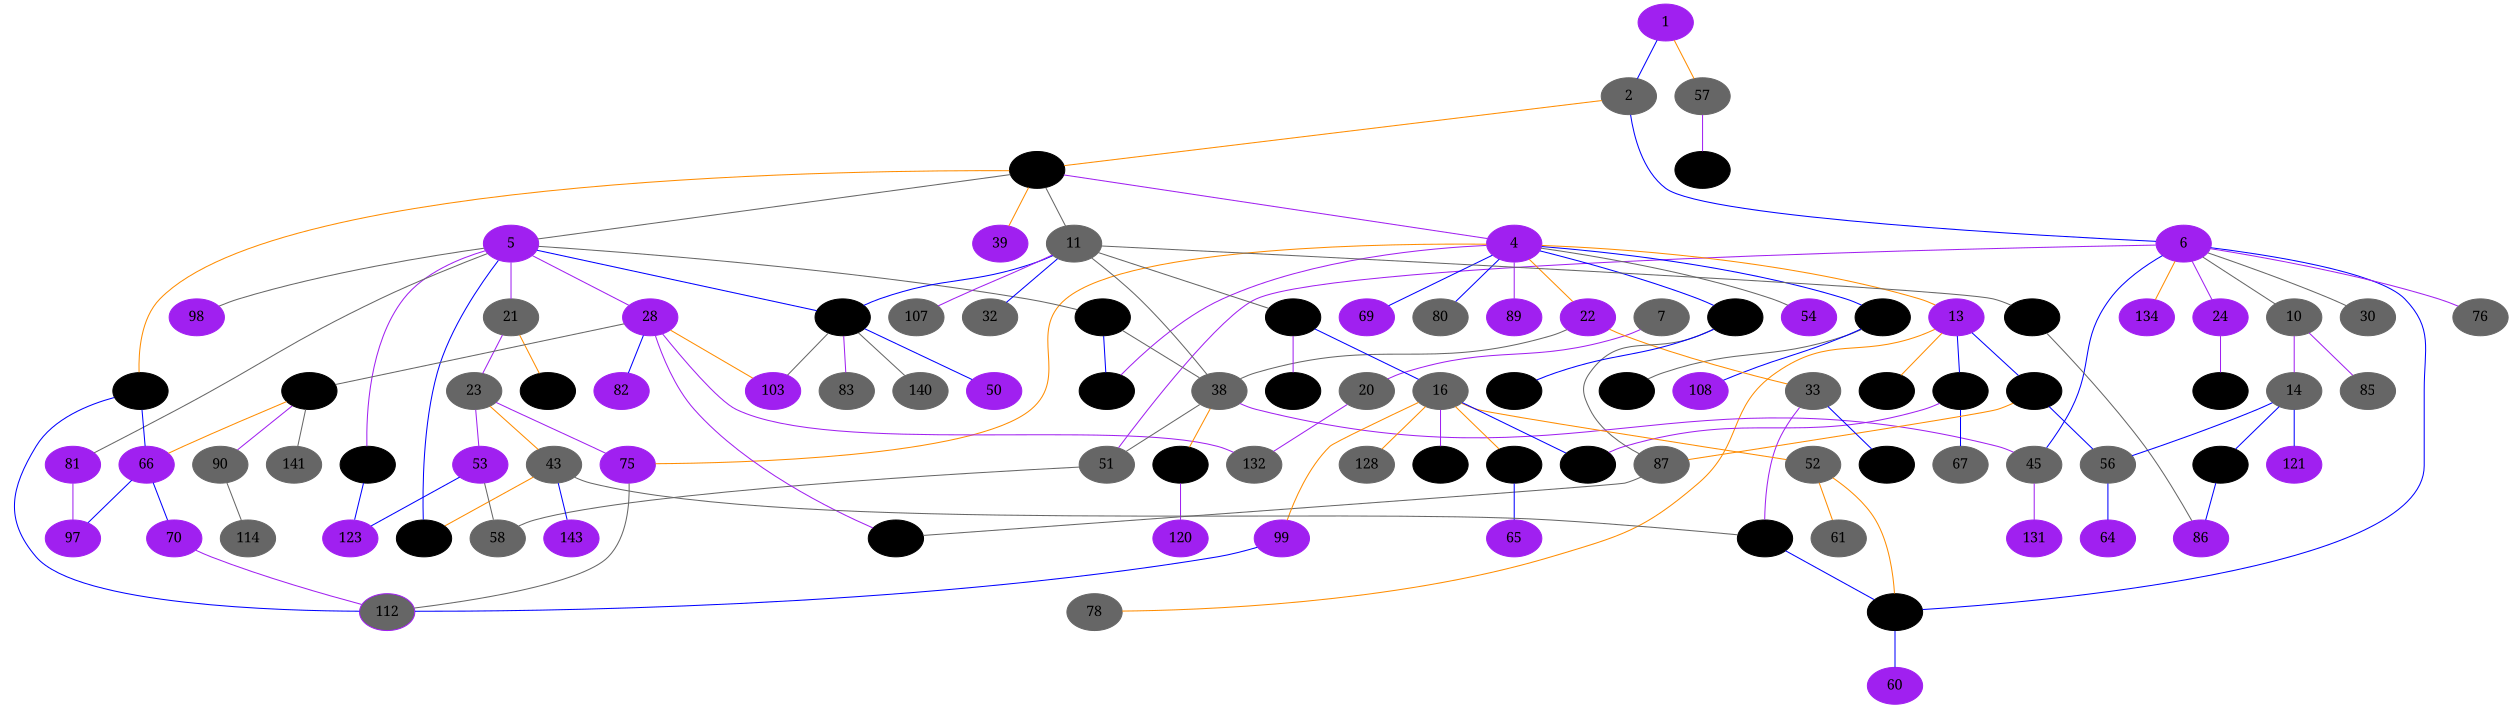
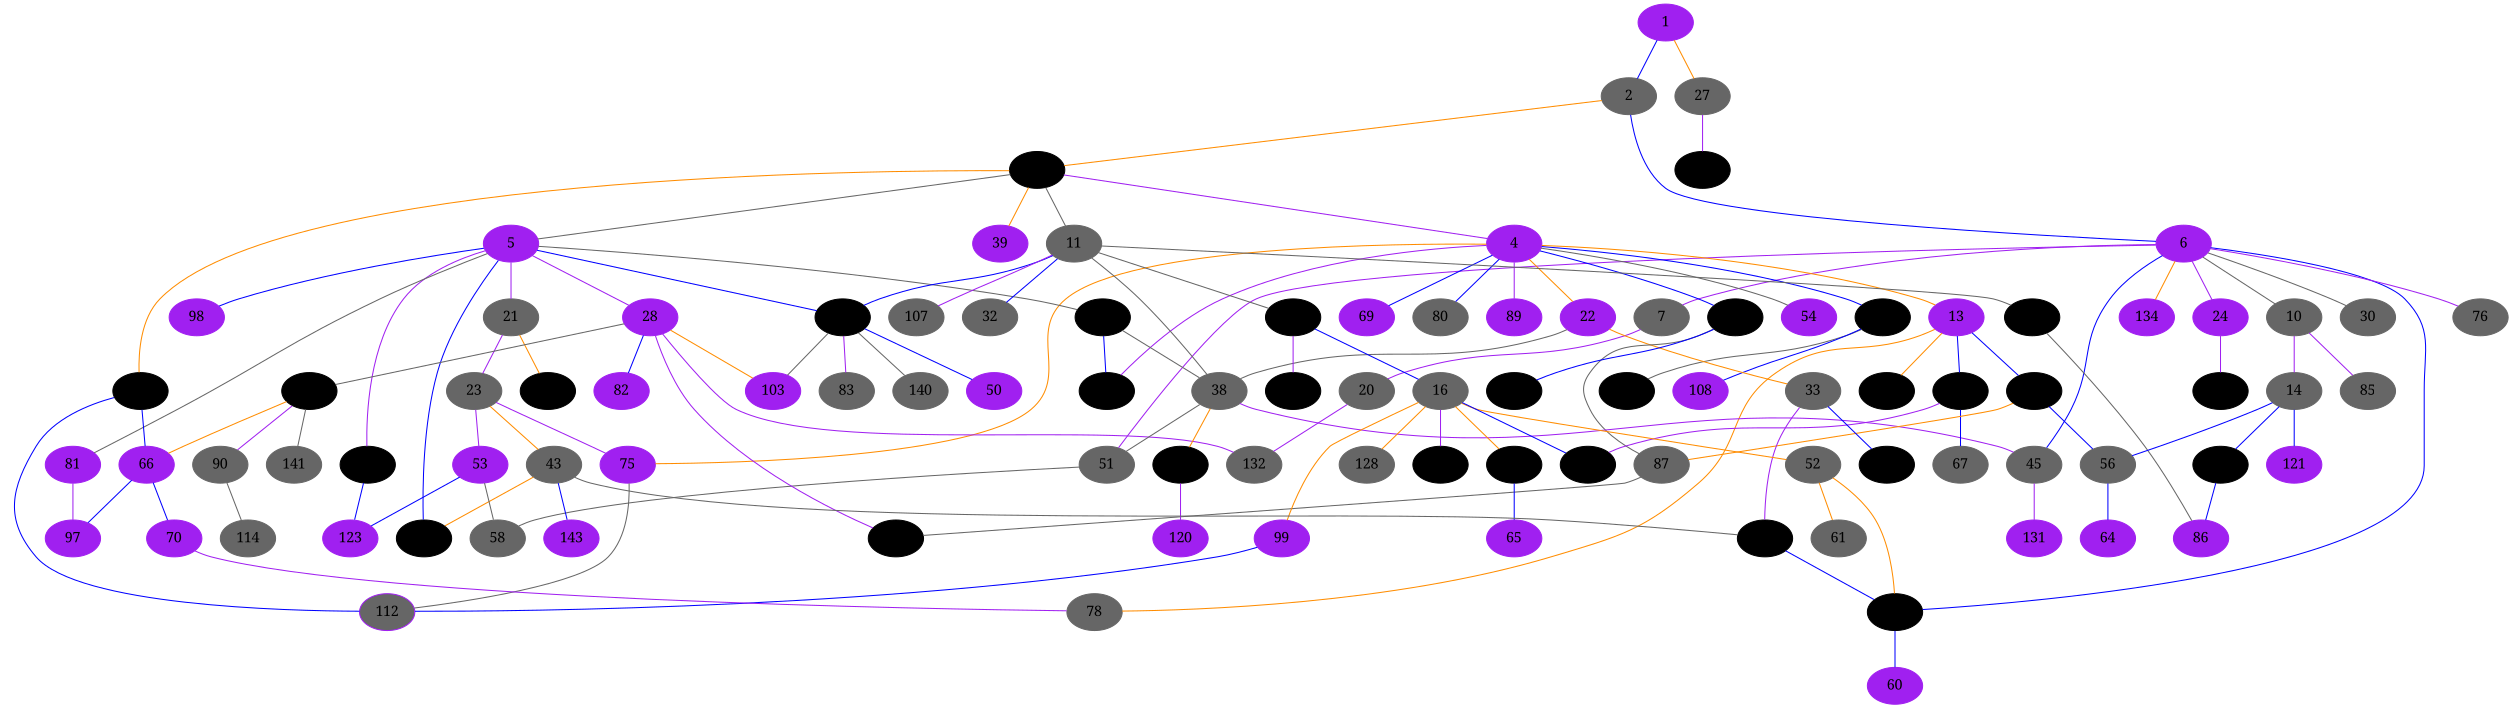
(1703, 96) -> (1703, 96)
none -> (1917, 259)
(350, 271) -> (350, 271)
(278, 580) -> (629, 598)
